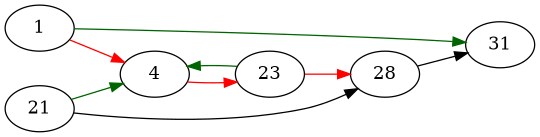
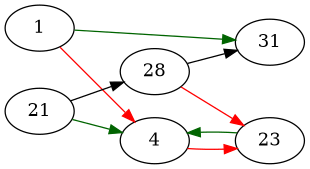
(321, 74) -> (207, 103)
